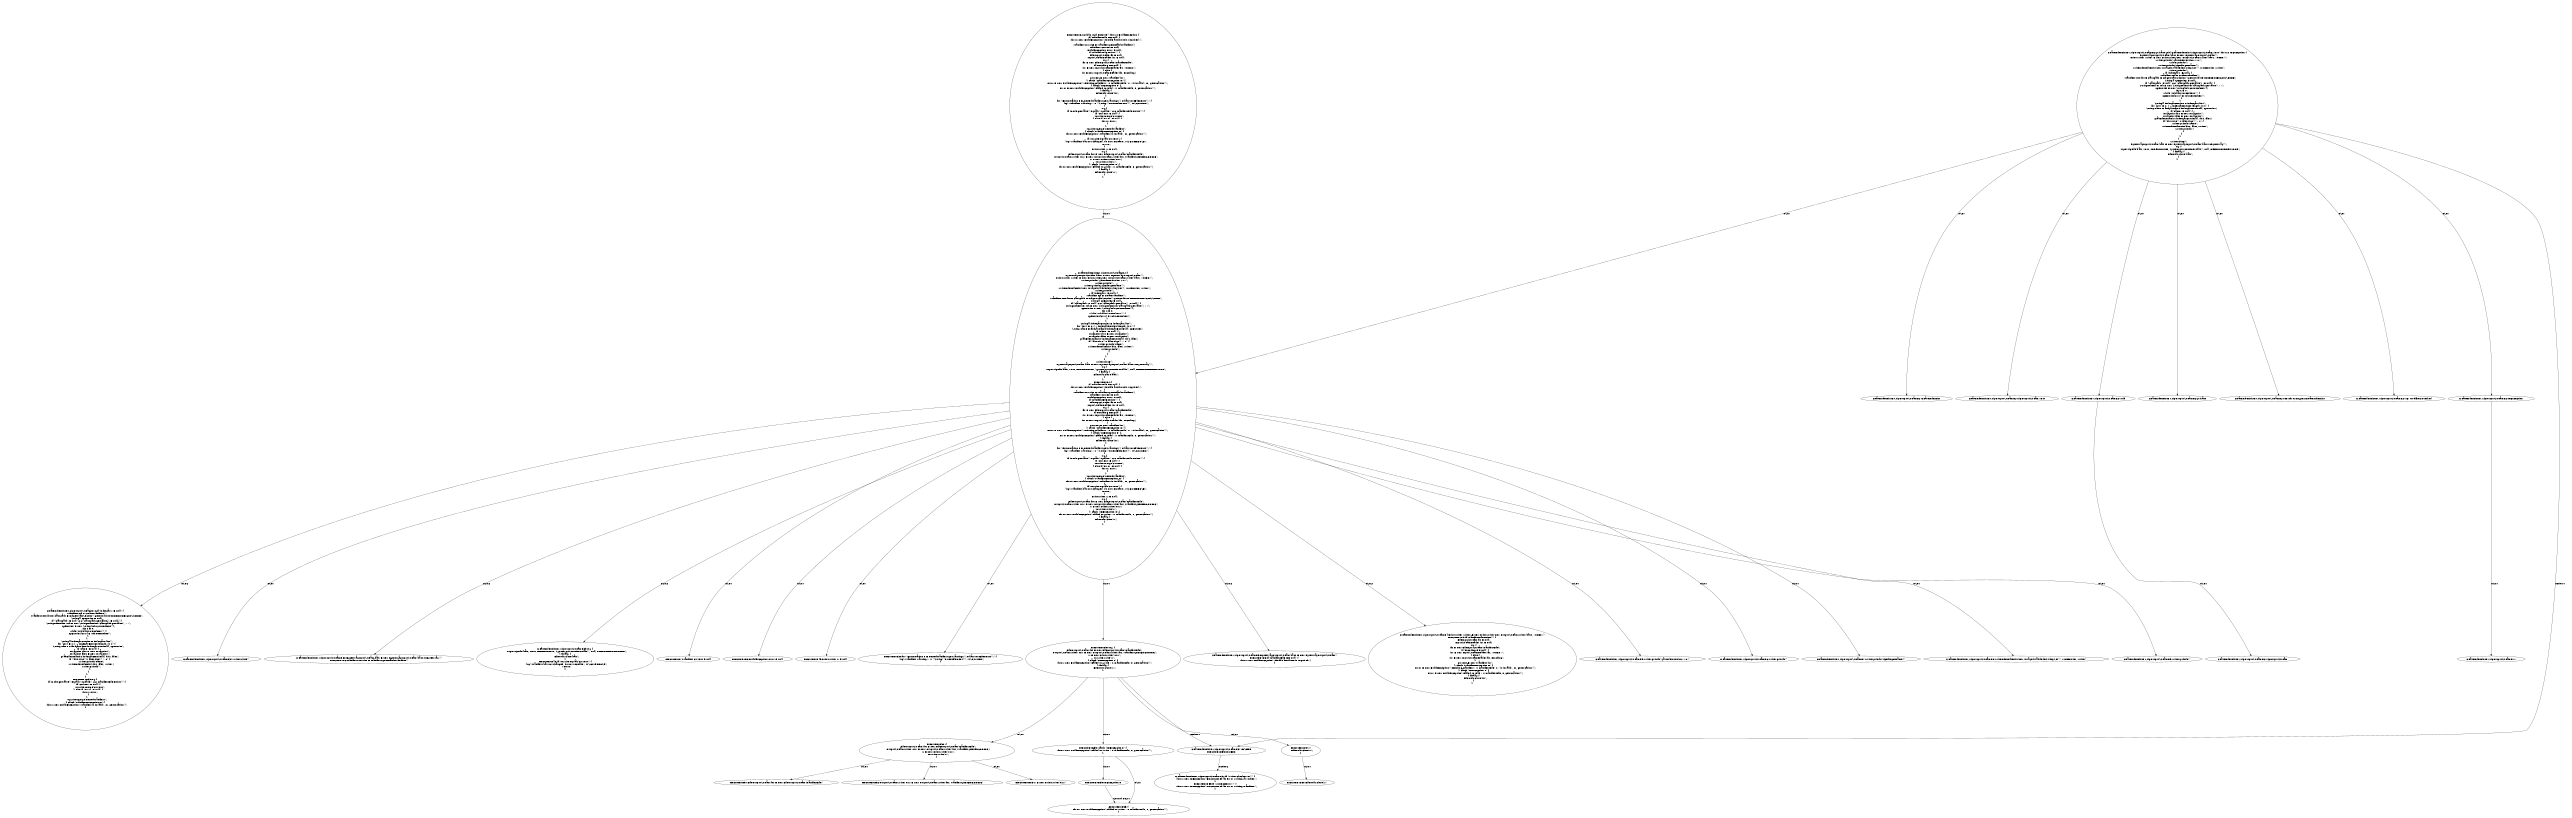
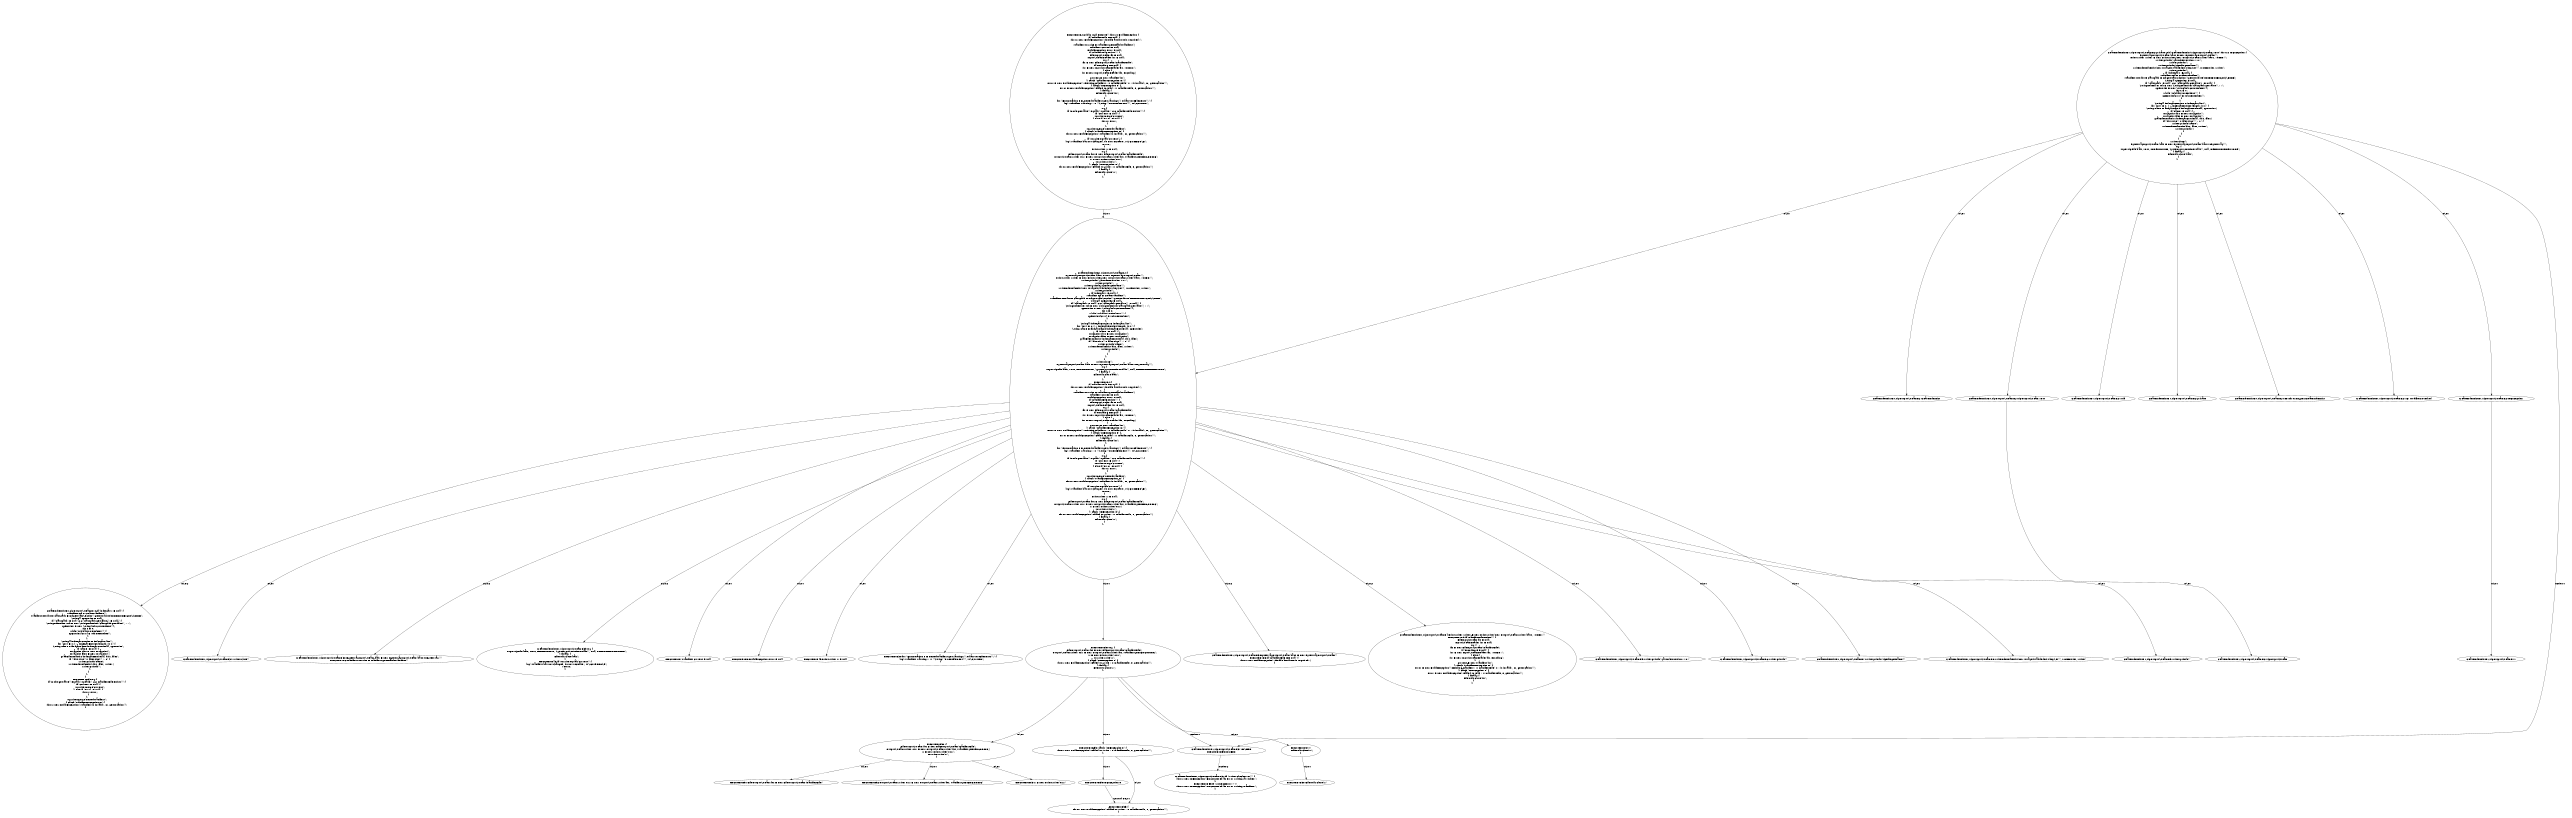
(2124, 565) -> (2077, 581)
